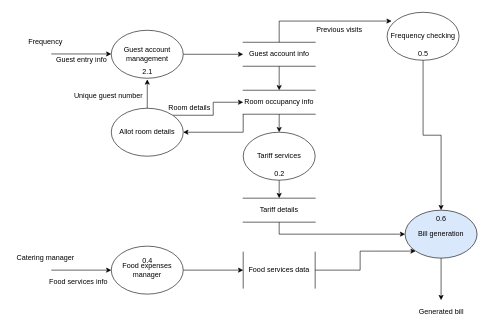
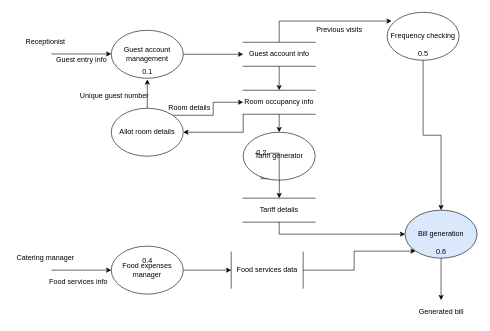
(46, 42) -> (46, 42)
(148, 72) -> (148, 72)
(108, 96) -> (114, 96)
(279, 156) -> (279, 156)
(279, 174) -> (261, 153)
(441, 219) -> (441, 252)
(279, 270) -> (267, 270)
